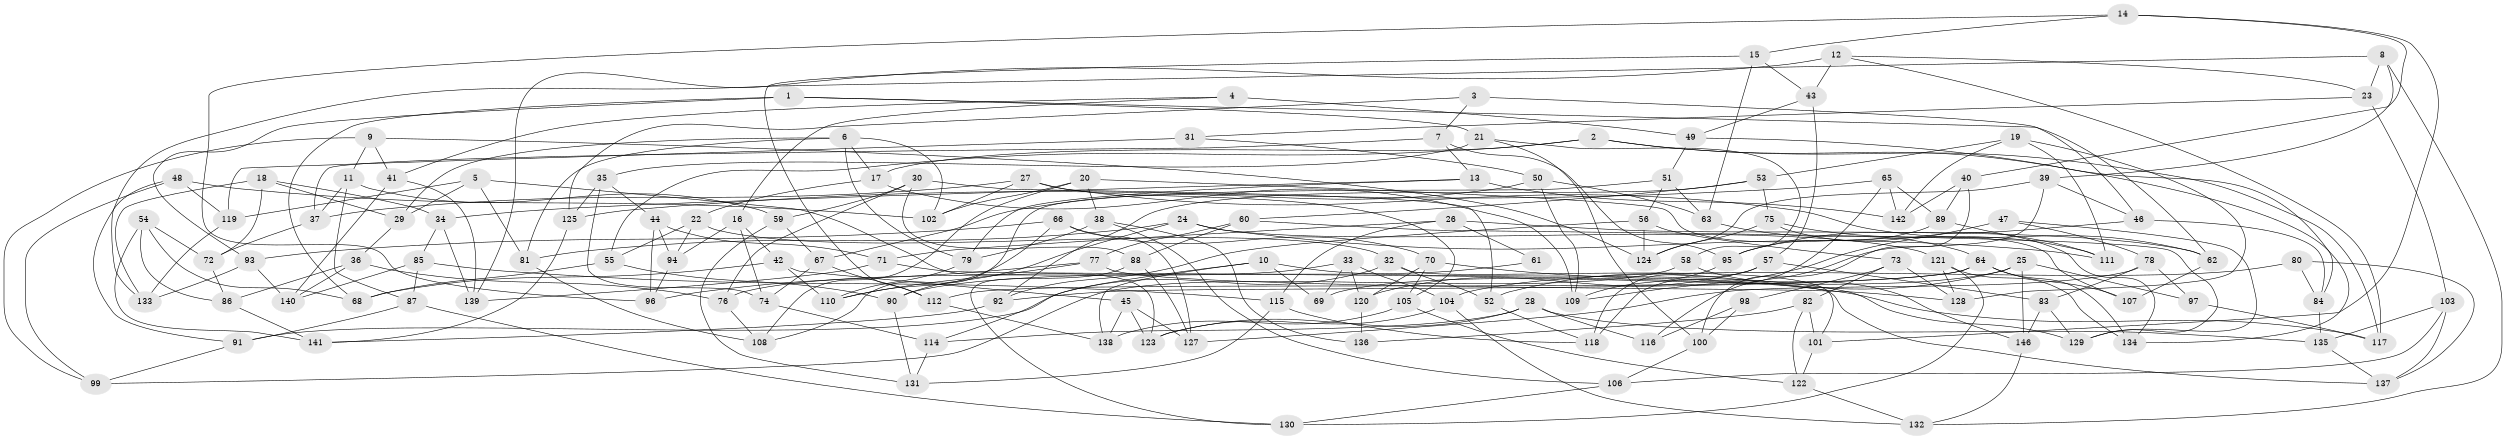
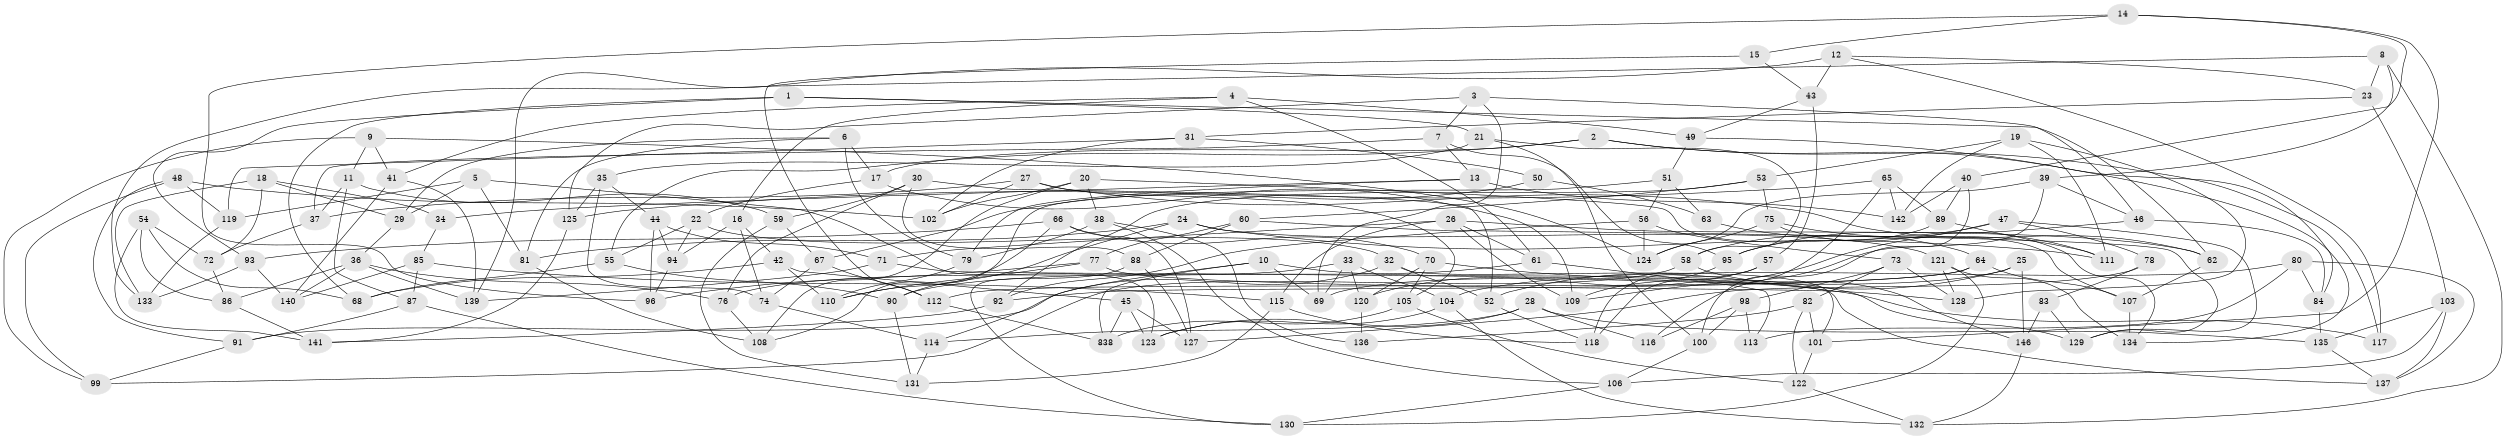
(1732, 134) -> none
none -> (1405, 163)
(937, 167) -> (1099, 145)
none -> (1417, 213)
none -> (1843, 236)
(1570, 240) -> (1503, 262)
(456, 261) -> (411, 282)
(1962, 289) -> none
(2088, 294) -> (2130, 317)
(2194, 302) -> none
(1106, 343) -> (1106, 343)
none -> (1751, 343)
